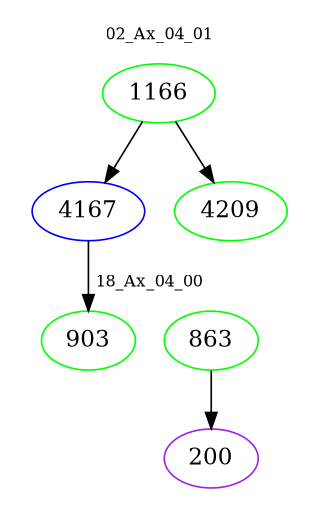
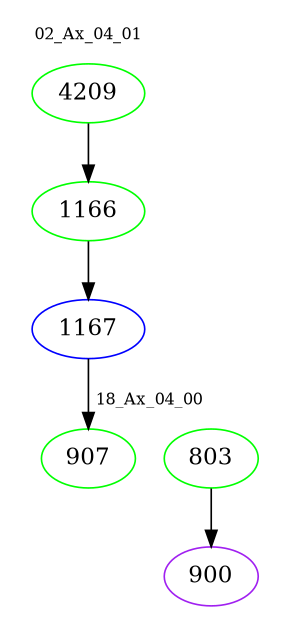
(190, 145) -> (88, 144)
(88, 211) -> (88, 329)
(88, 341) -> (88, 459)
(211, 341) -> (211, 459)
(211, 459) -> (211, 576)
